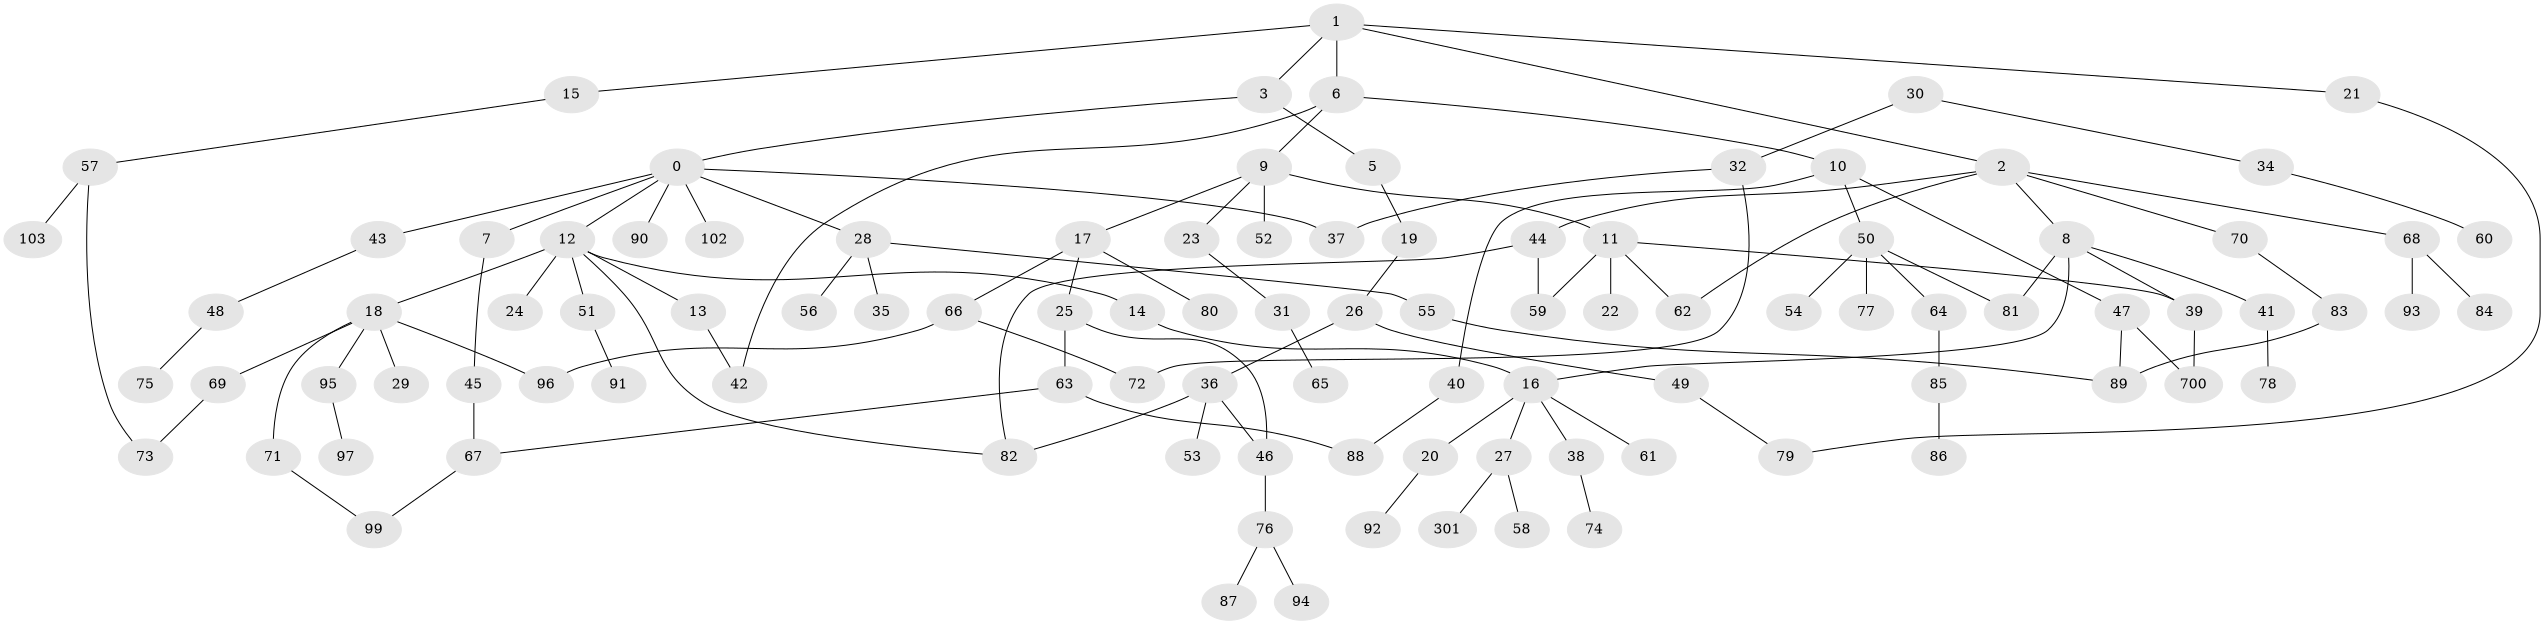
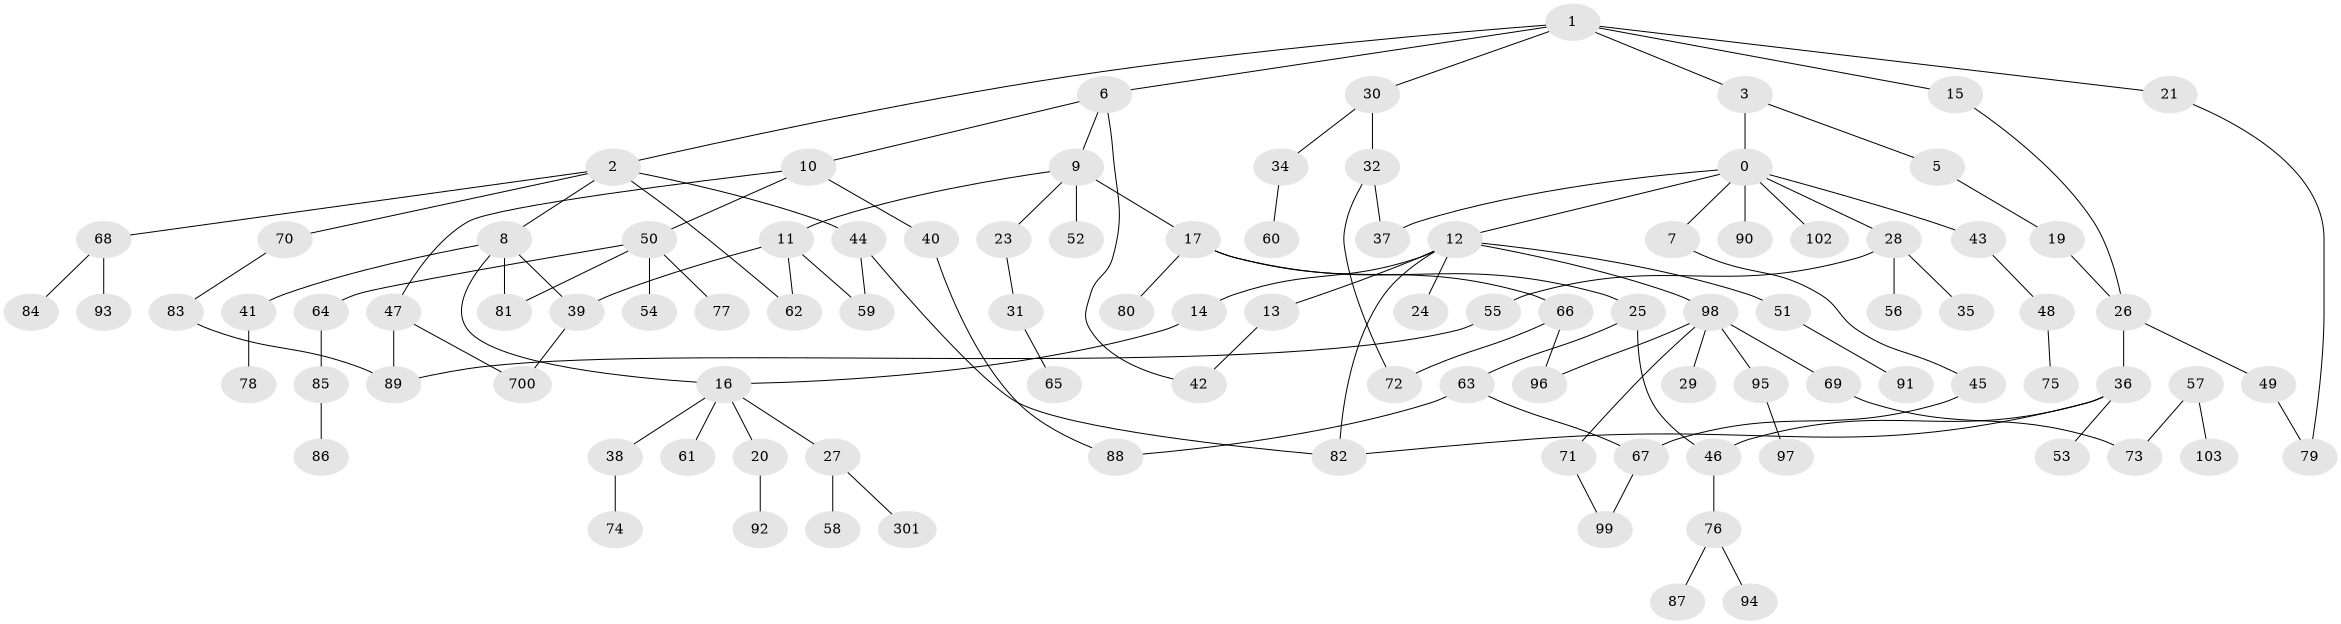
none -> (1473, 58)
(331, 131) -> (2066, 187)
(374, 312) -> (1711, 312)
(1611, 312) -> none
